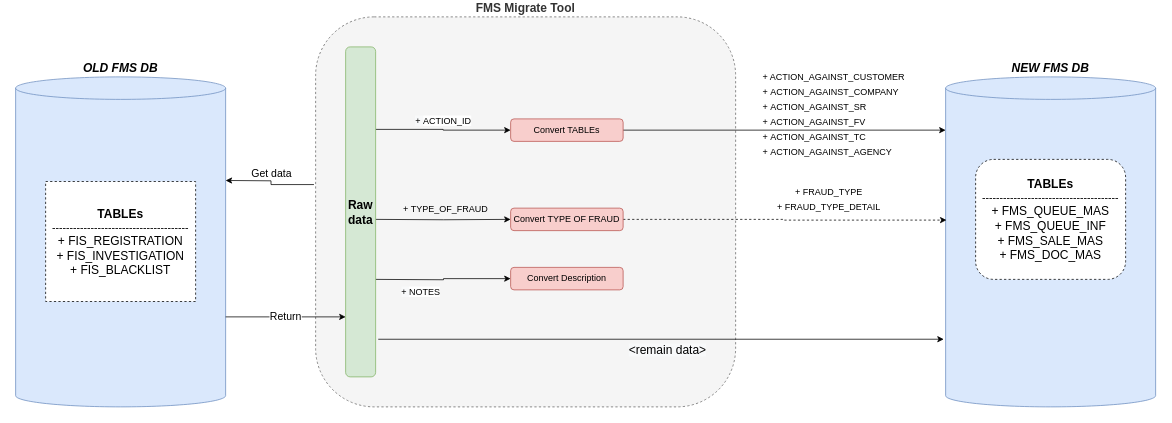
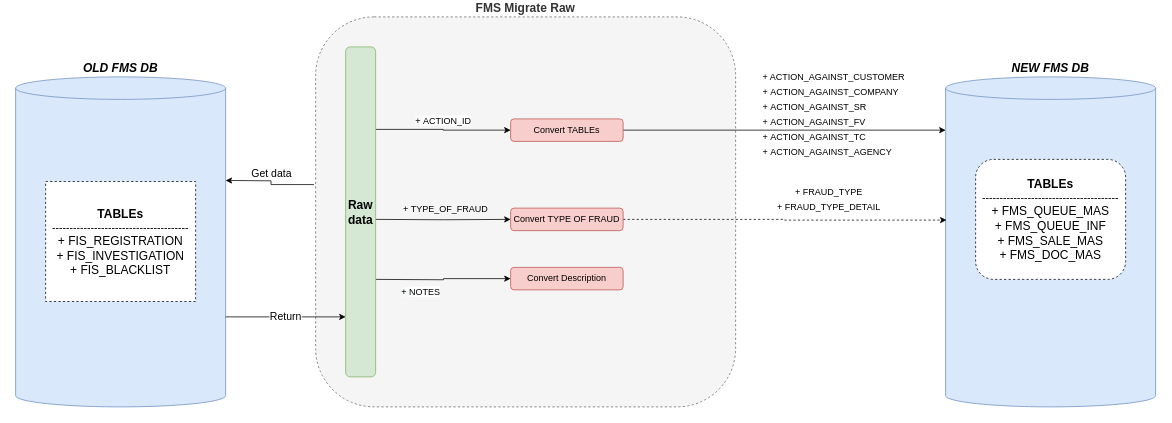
(525, 9) -> (525, 9)
(658, 339) -> none
